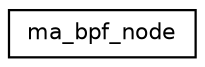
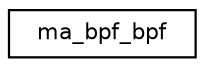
(102, 34) -> (102, 34)
